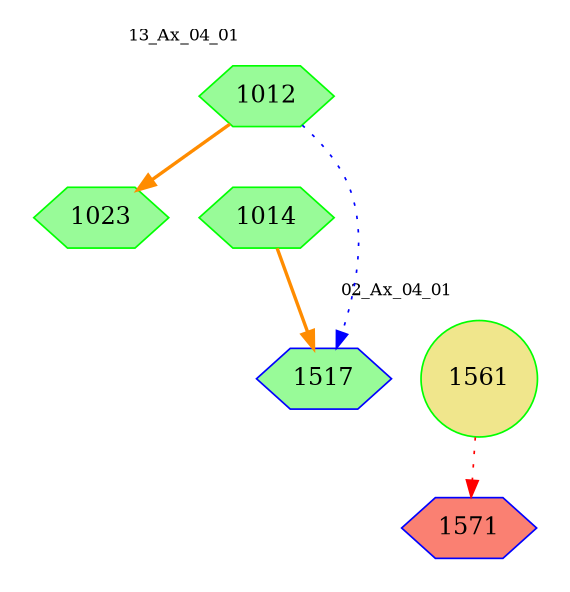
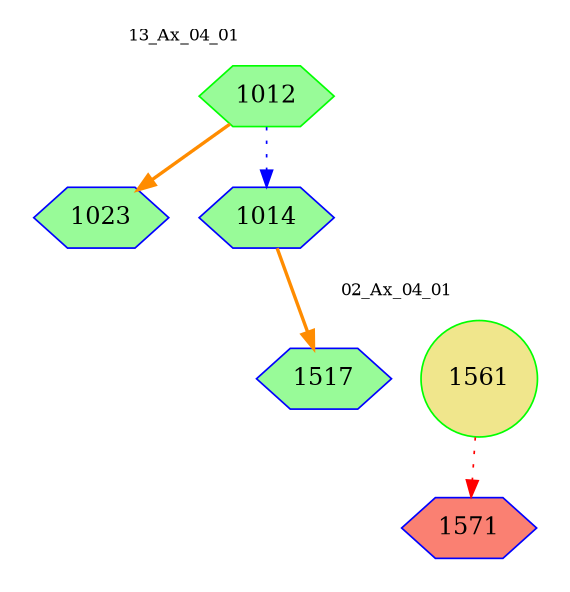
(101, 218) -> (101, 218)
(267, 218) -> (267, 218)
(358, 227) -> (267, 149)
